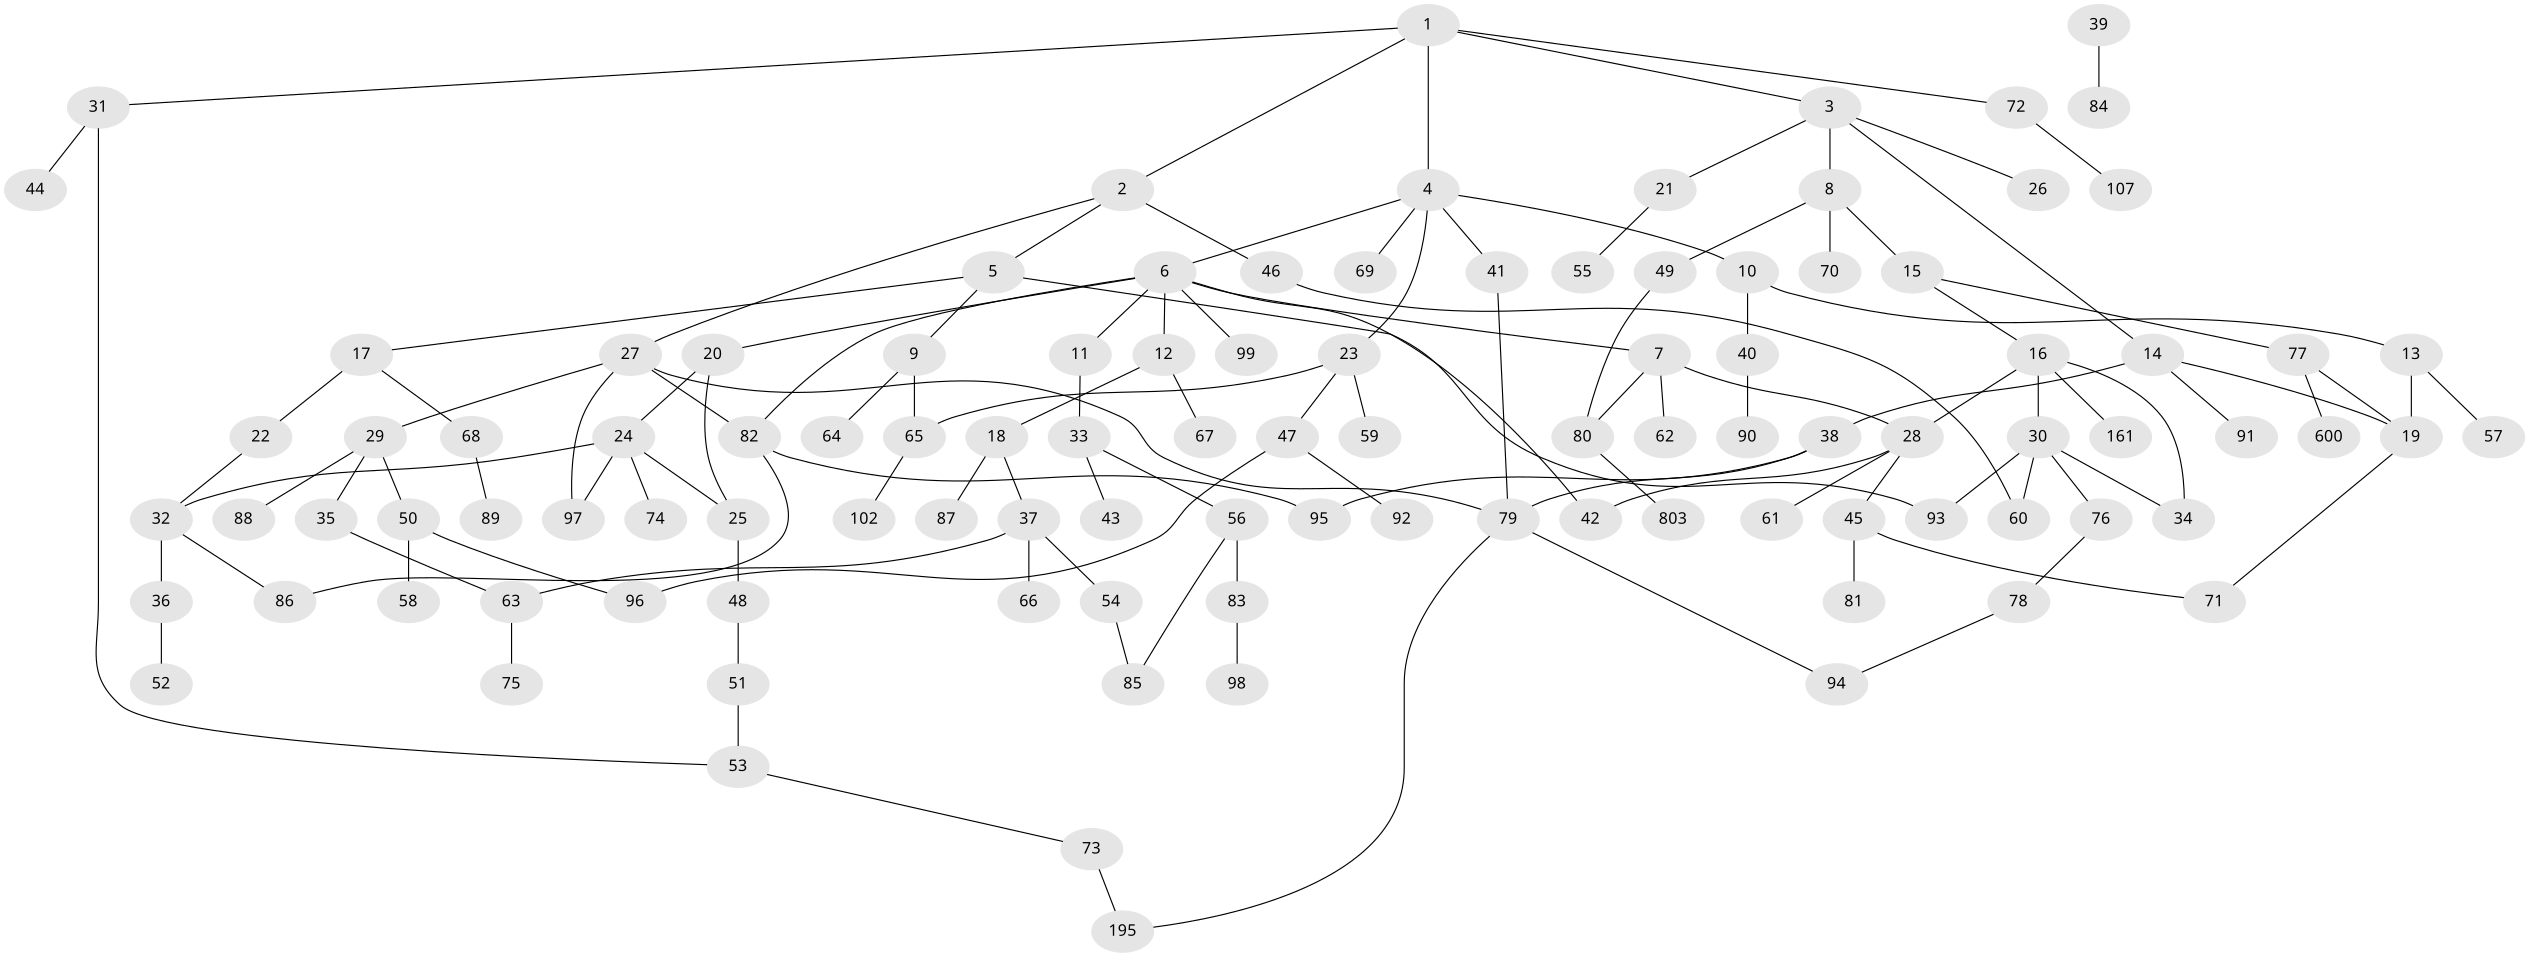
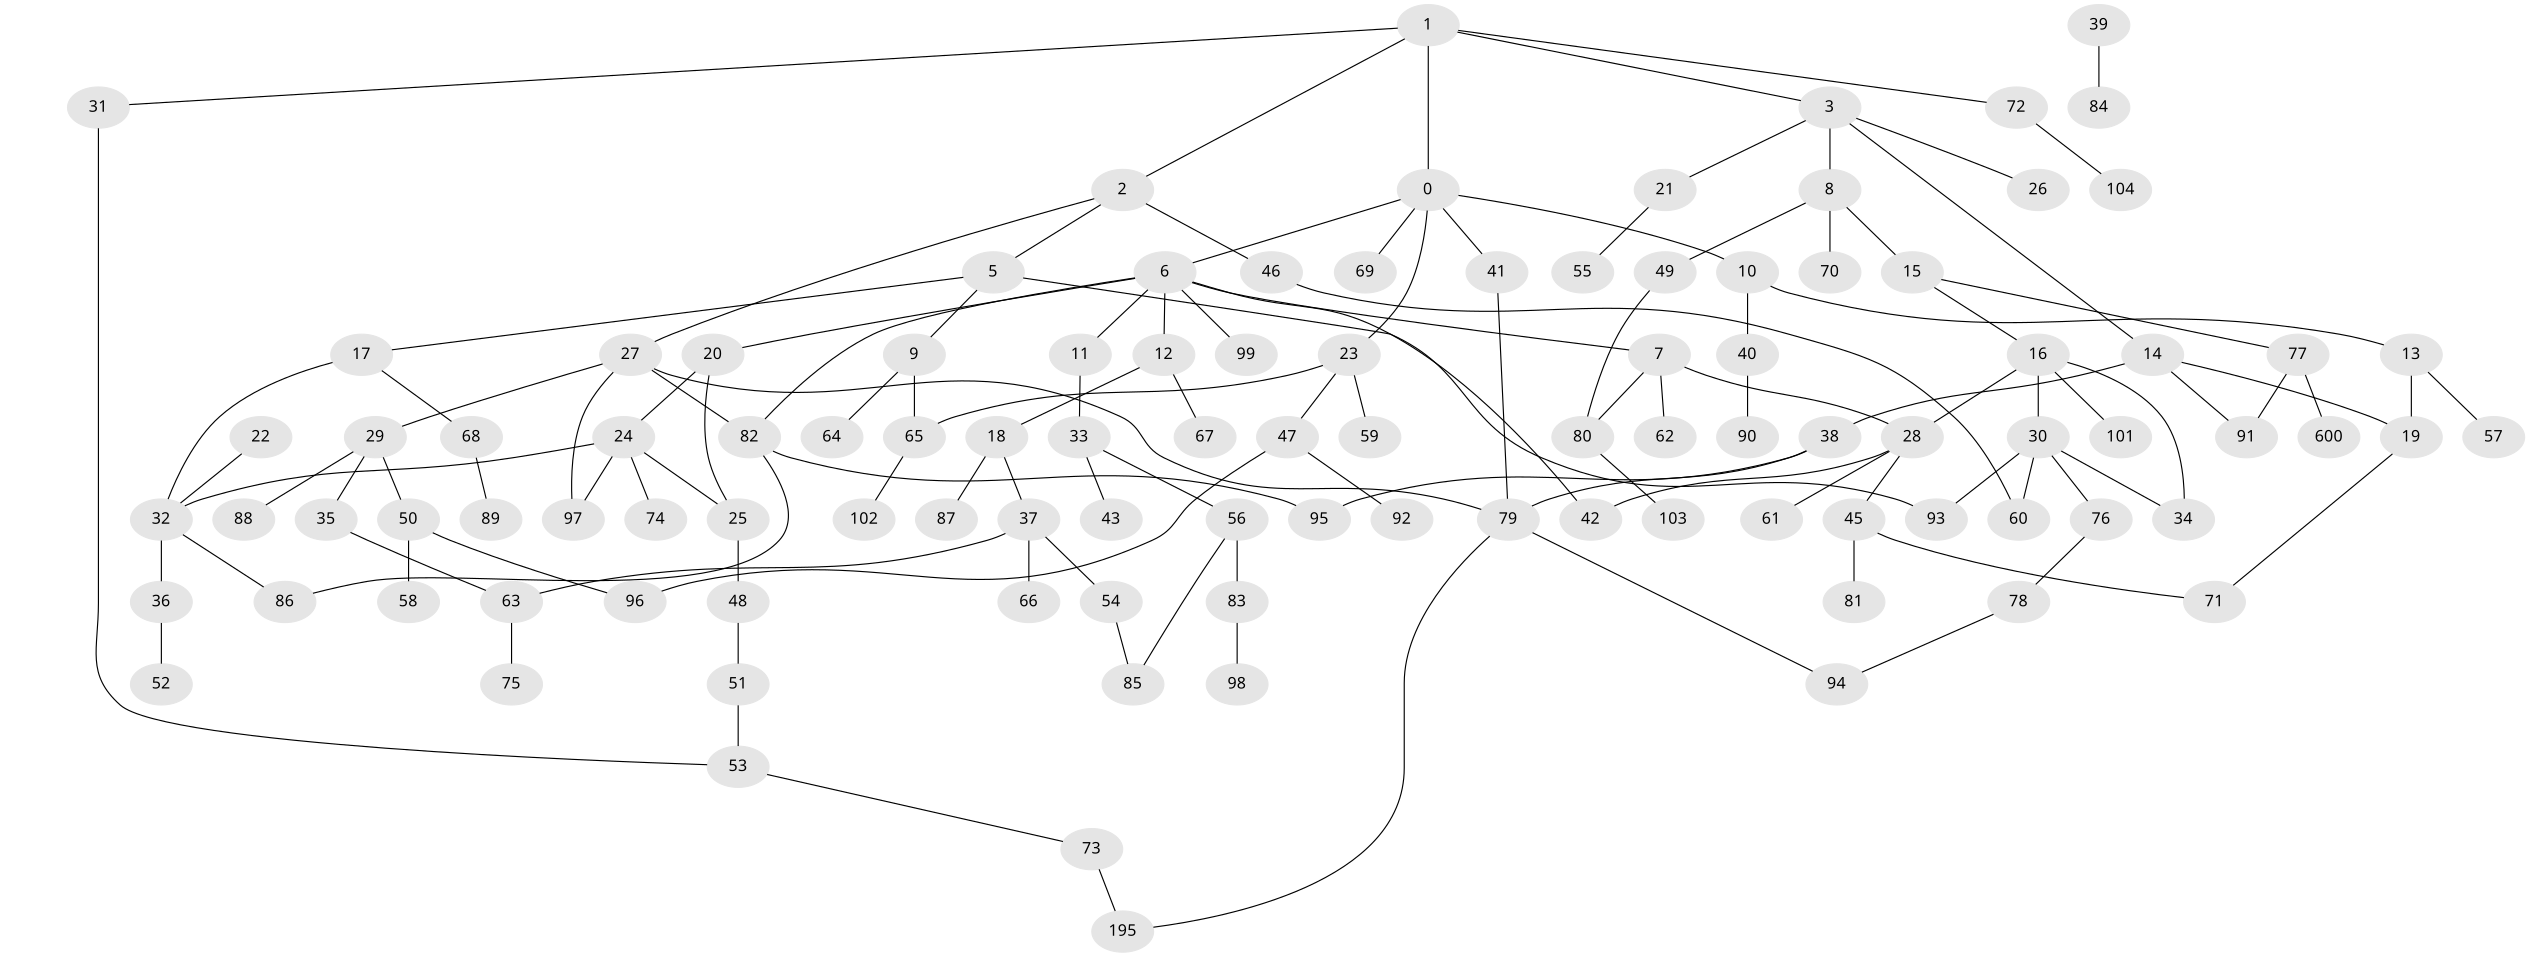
(35, 190) -> none
(1428, 190) -> (1428, 190)
(2121, 190) -> (2121, 190)
(311, 396) -> (231, 408)
(2355, 396) -> (2272, 396)
(2121, 437) -> (2121, 437)
(1673, 520) -> (1673, 520)
